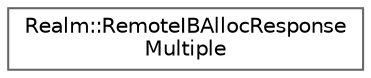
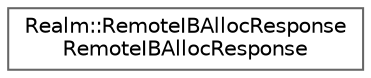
(186, 39) -> (186, 39)
